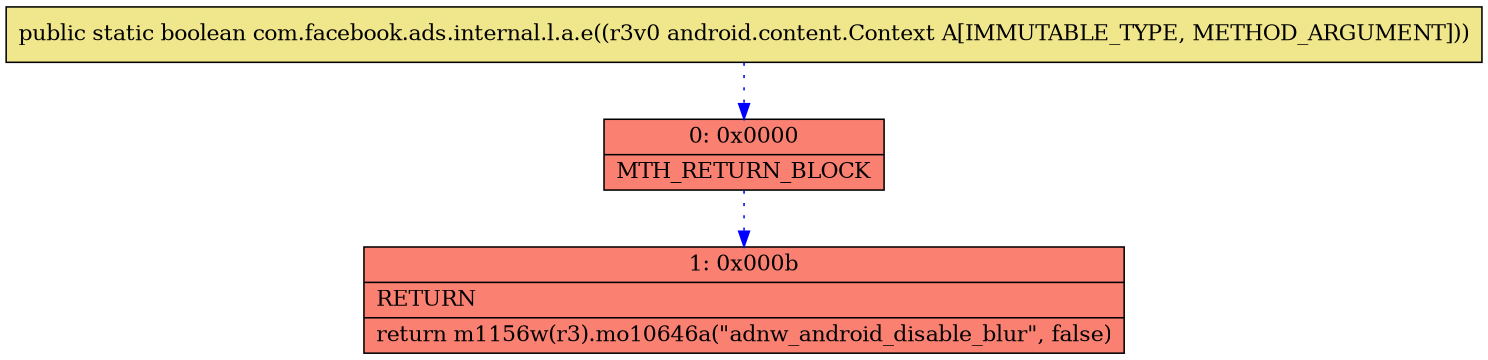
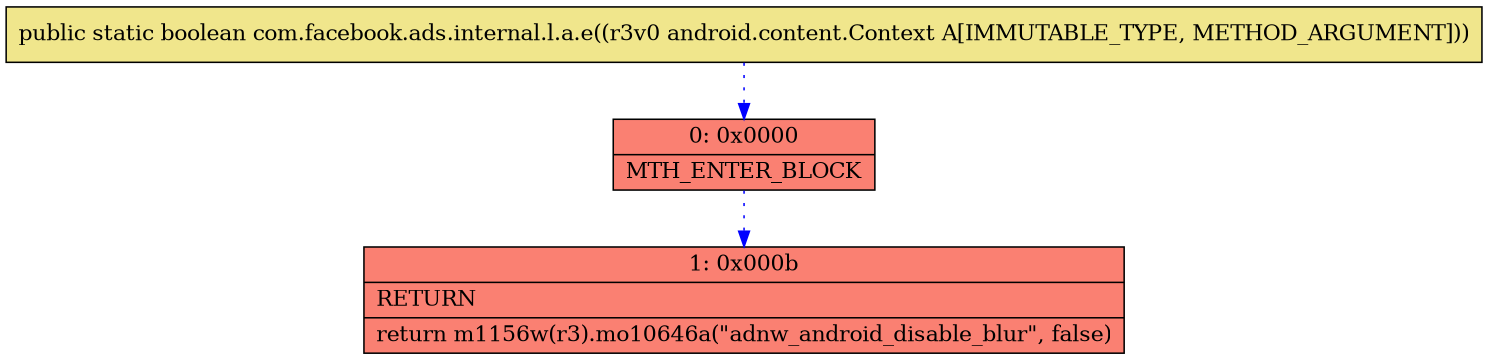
(744, 172) -> (744, 172)
